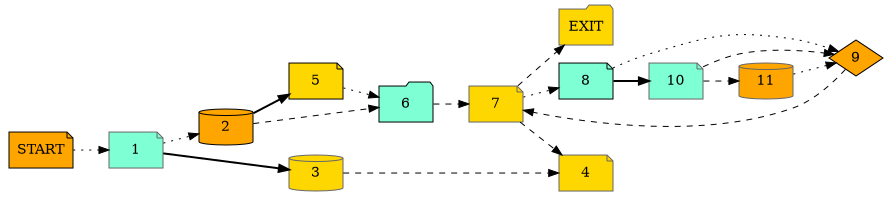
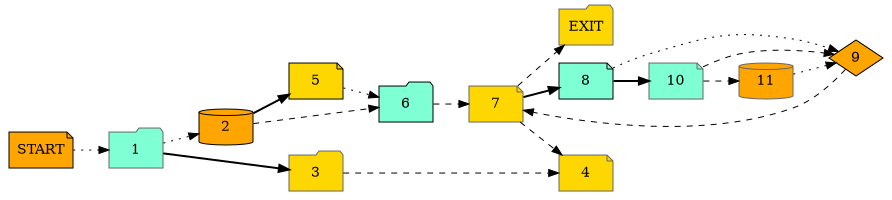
(536, 94) -> (536, 94)
(136, 150) -> (136, 150)
(316, 173) -> (316, 173)
